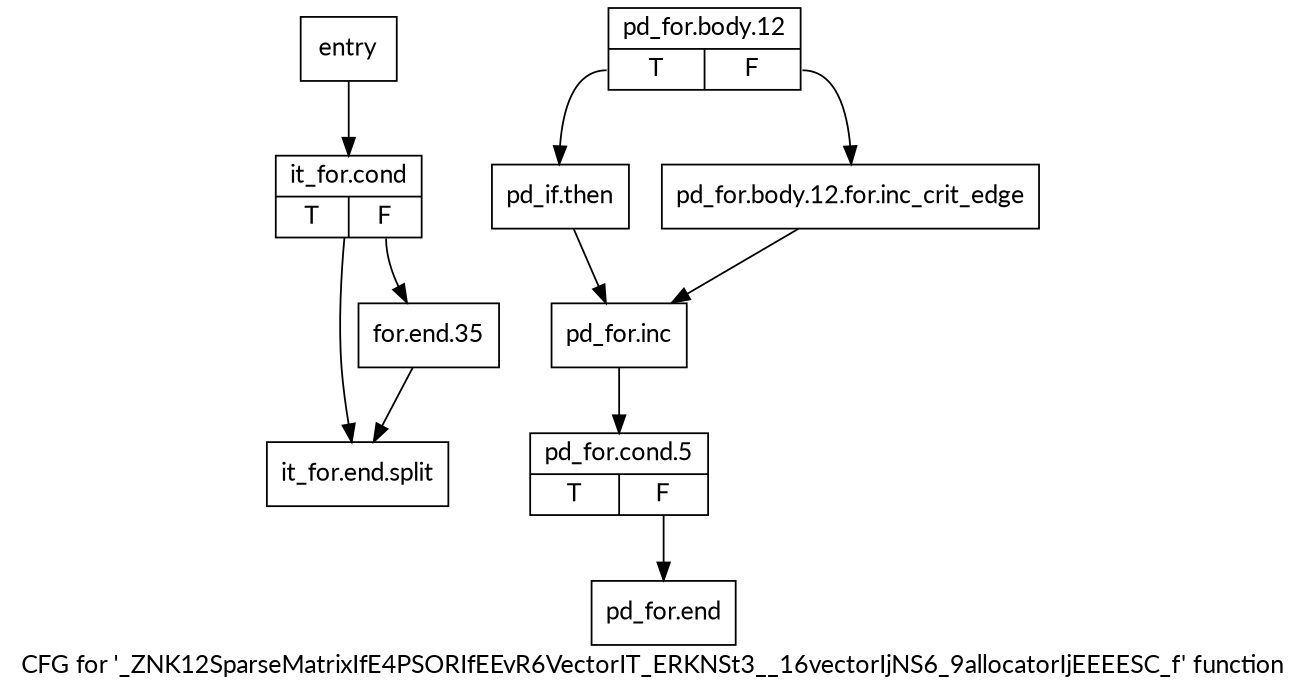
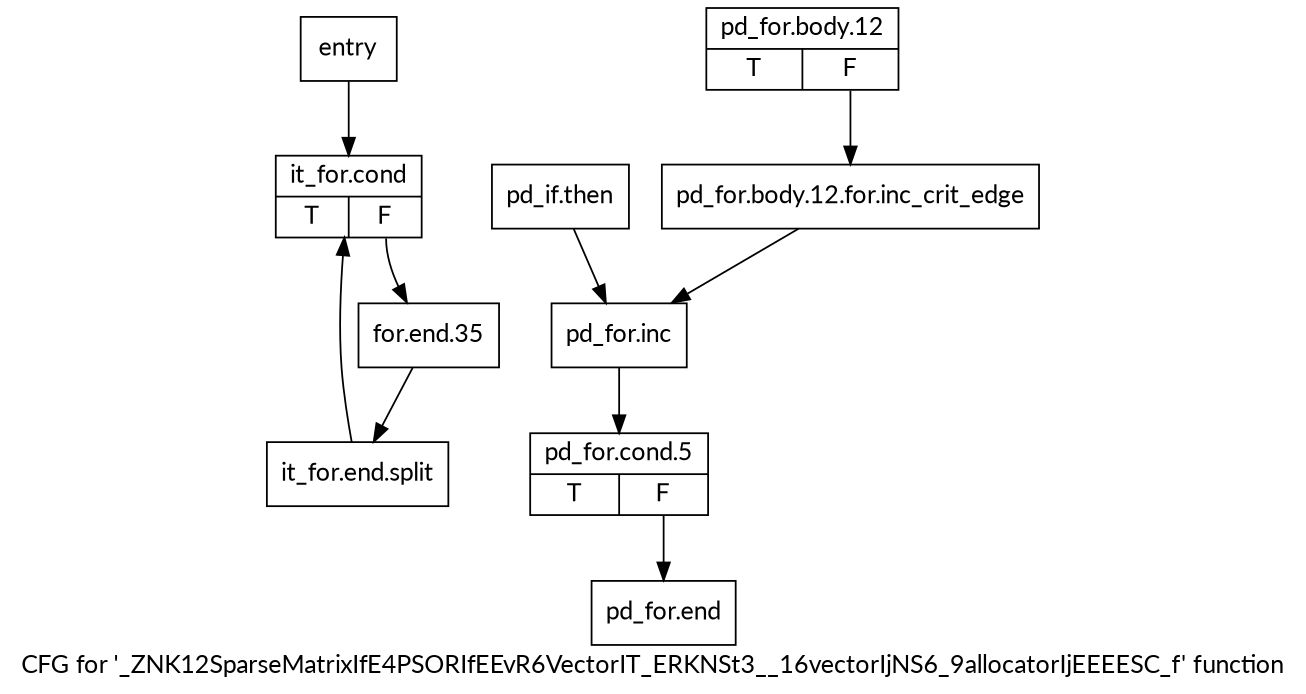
(570, 98) -> none
(340, 331) -> (341, 349)
